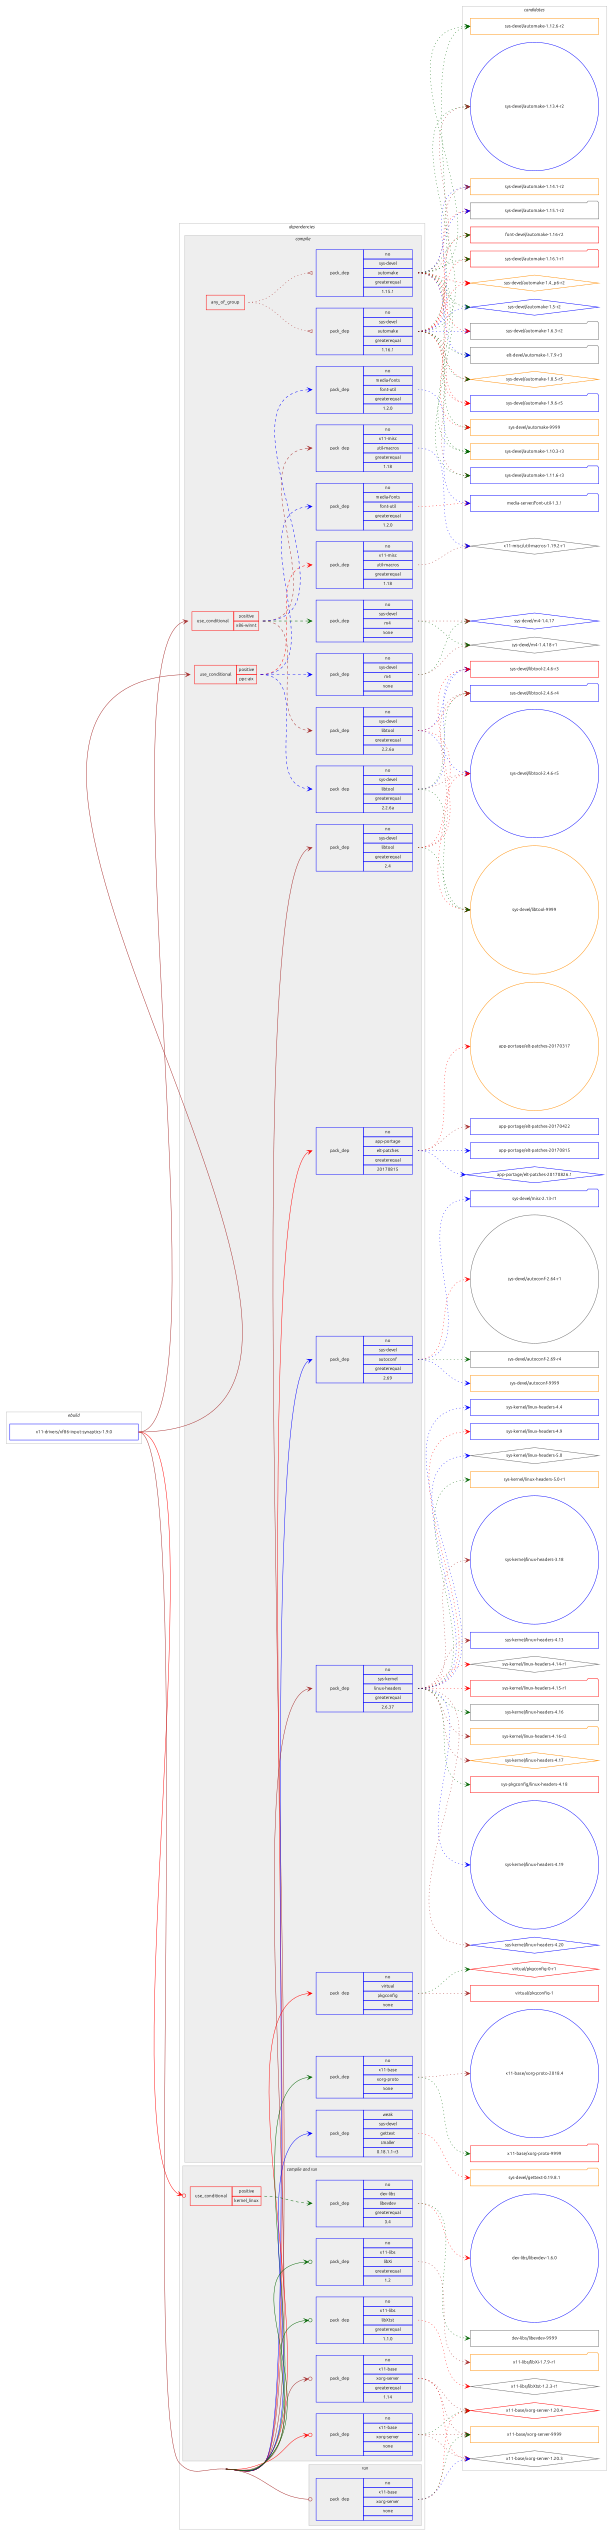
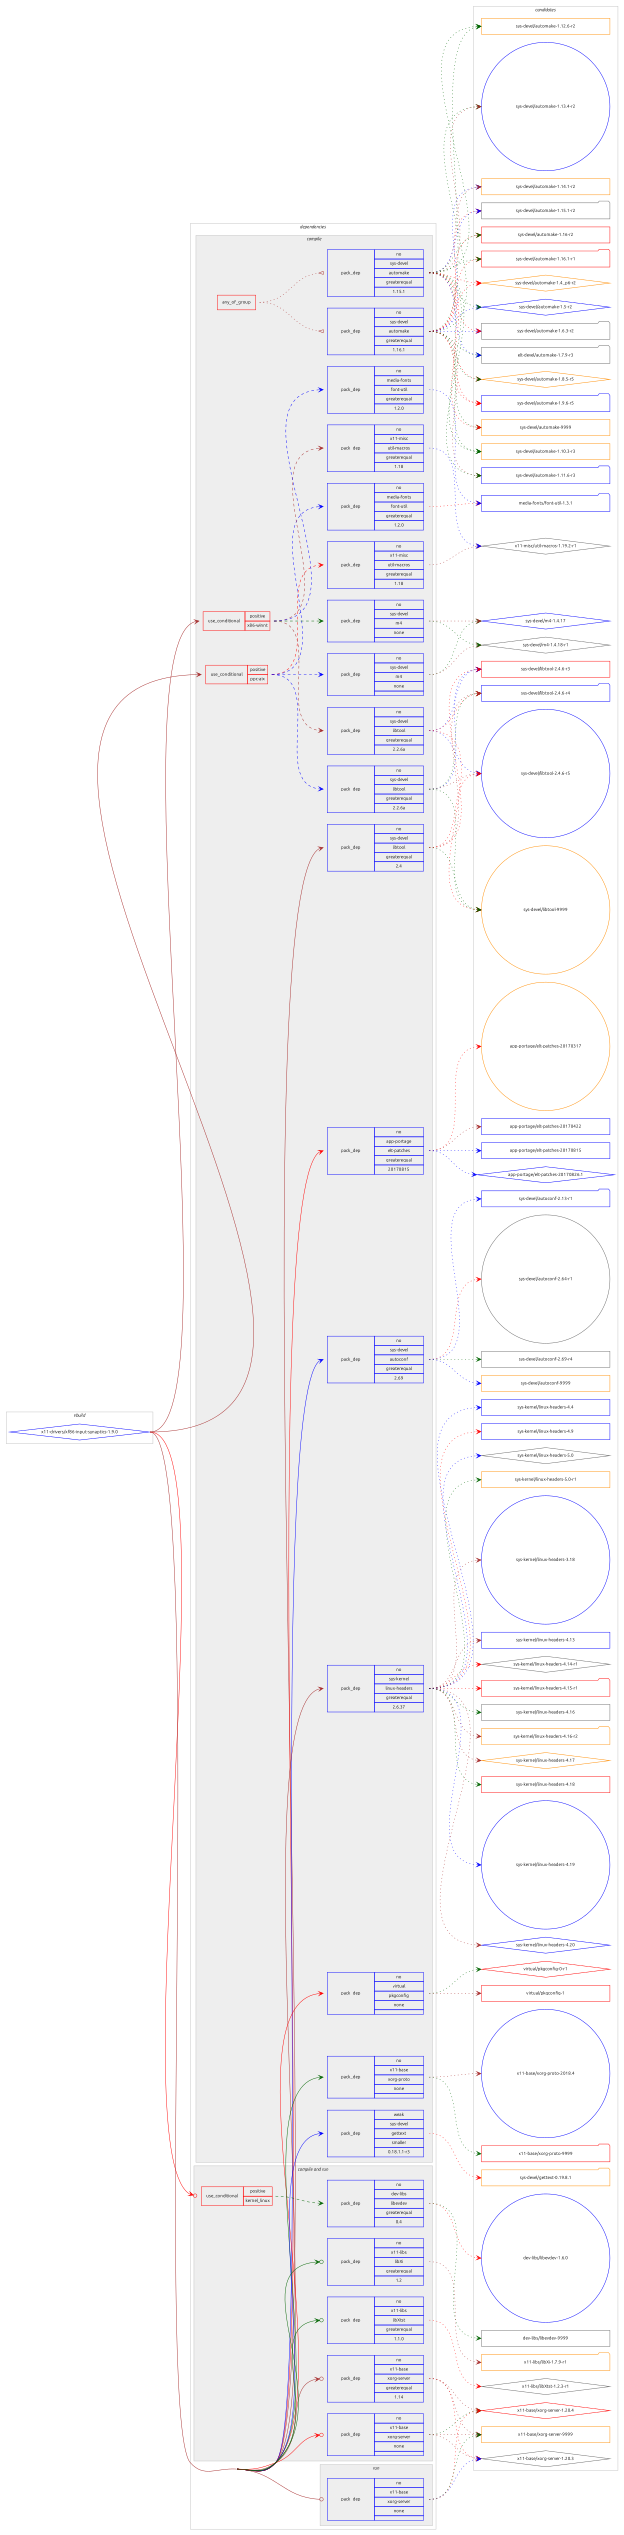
(535, 235) -> (546, 235)
(535, 503) -> (546, 503)
(535, 1199) -> (546, 1199)
(74, 1432) -> (80, 1432)
(535, 1785) -> (546, 1785)
